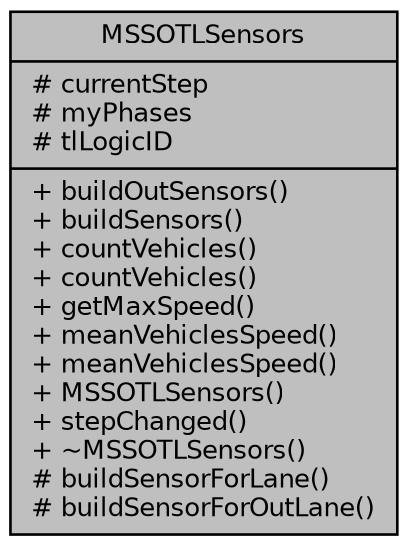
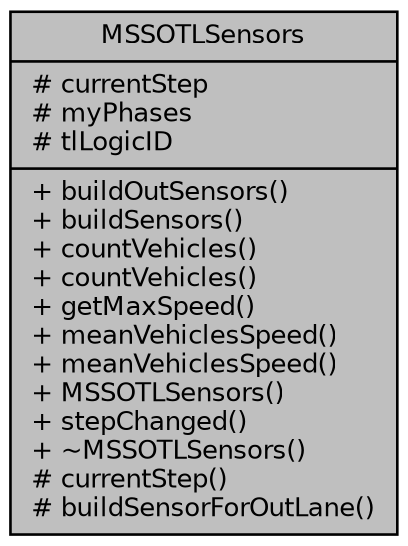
(182, 480) -> (131, 480)
